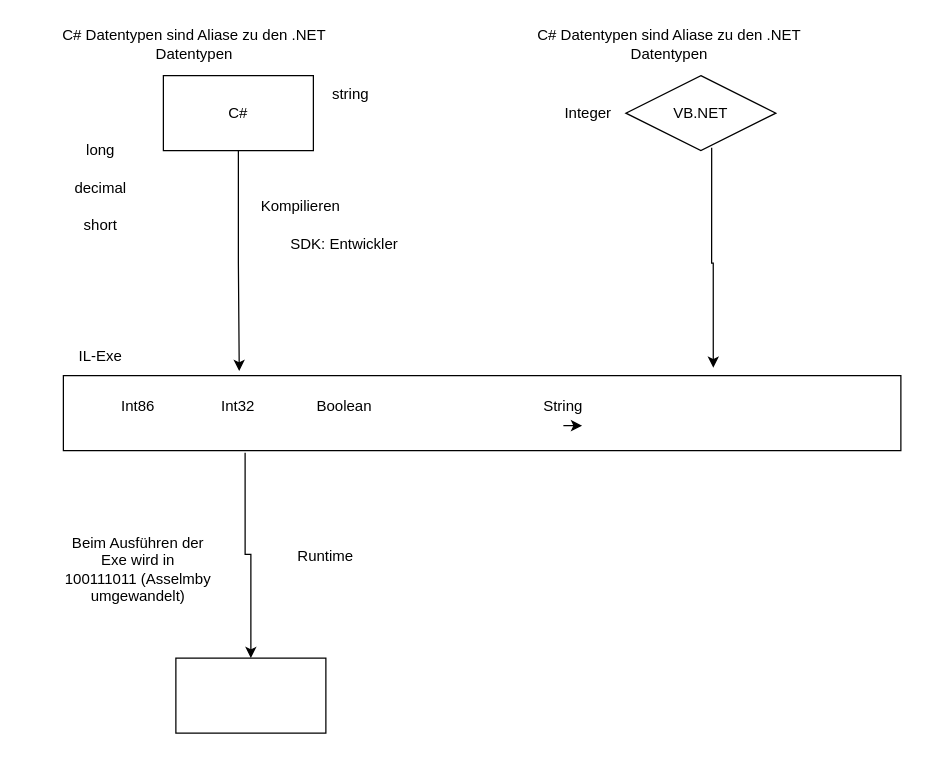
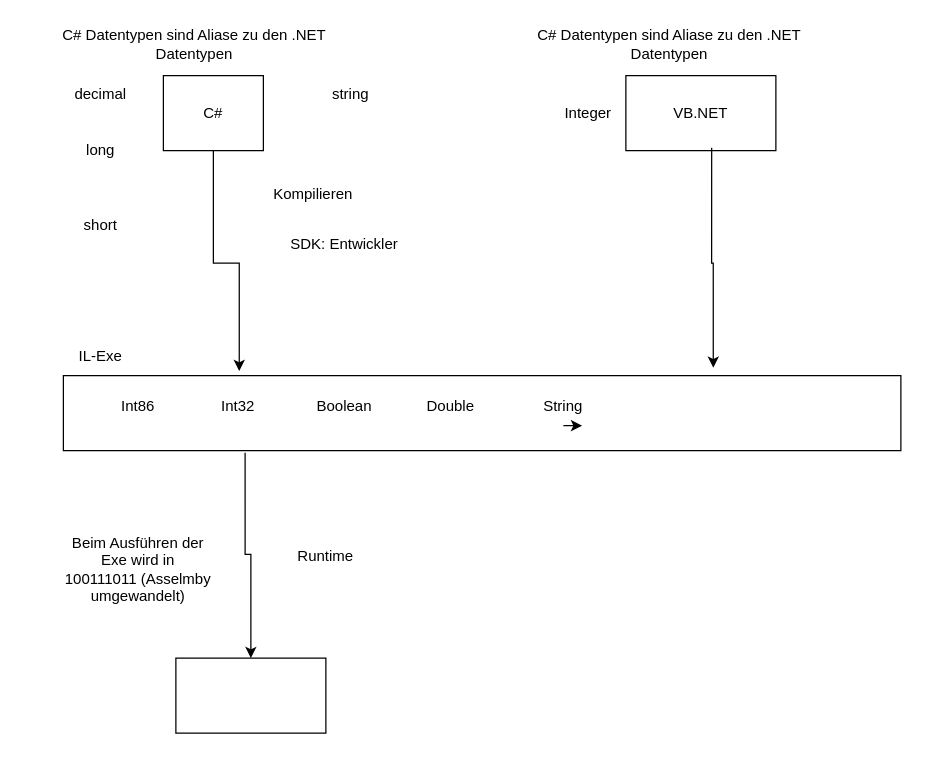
(238, 113) -> (213, 113)
(701, 113) -> (701, 113)
(101, 188) -> (101, 94)
(301, 207) -> (313, 194)
none -> (451, 407)
